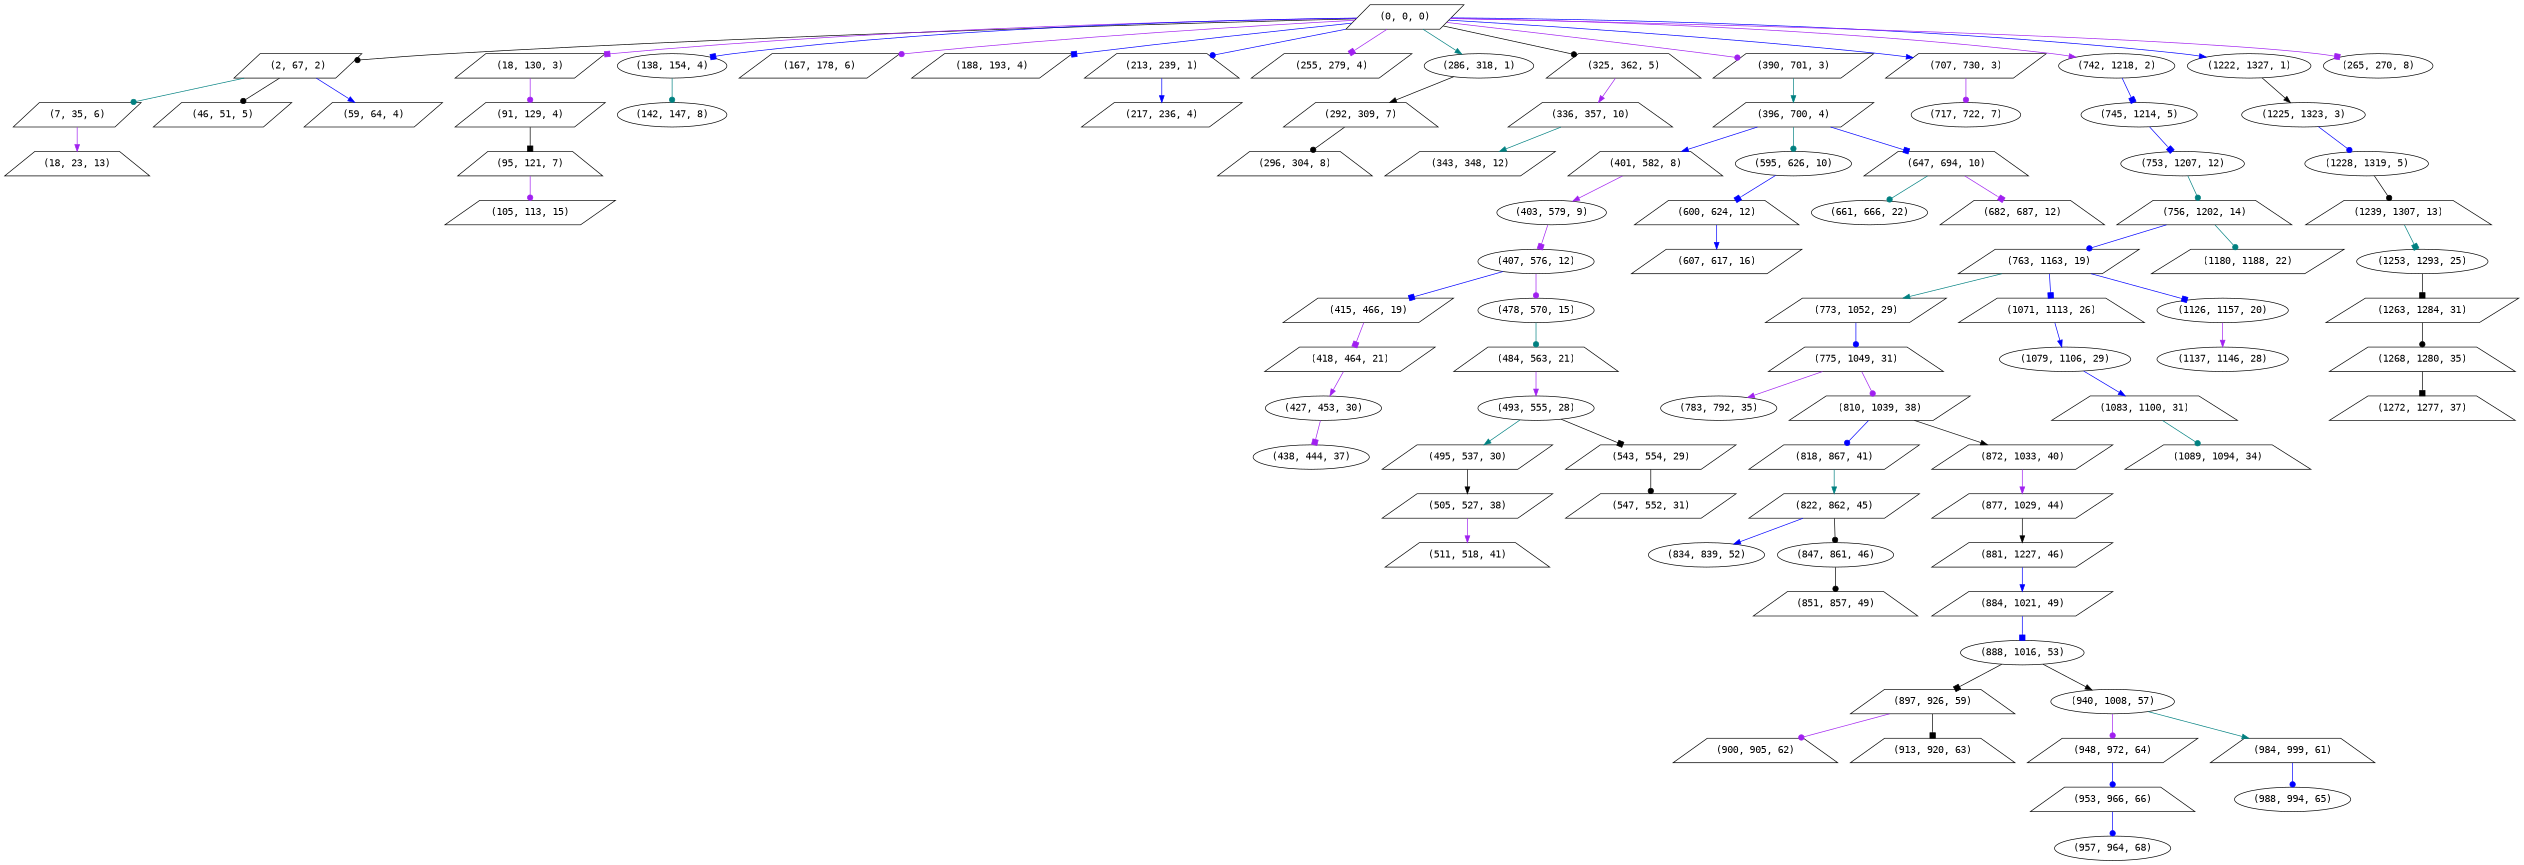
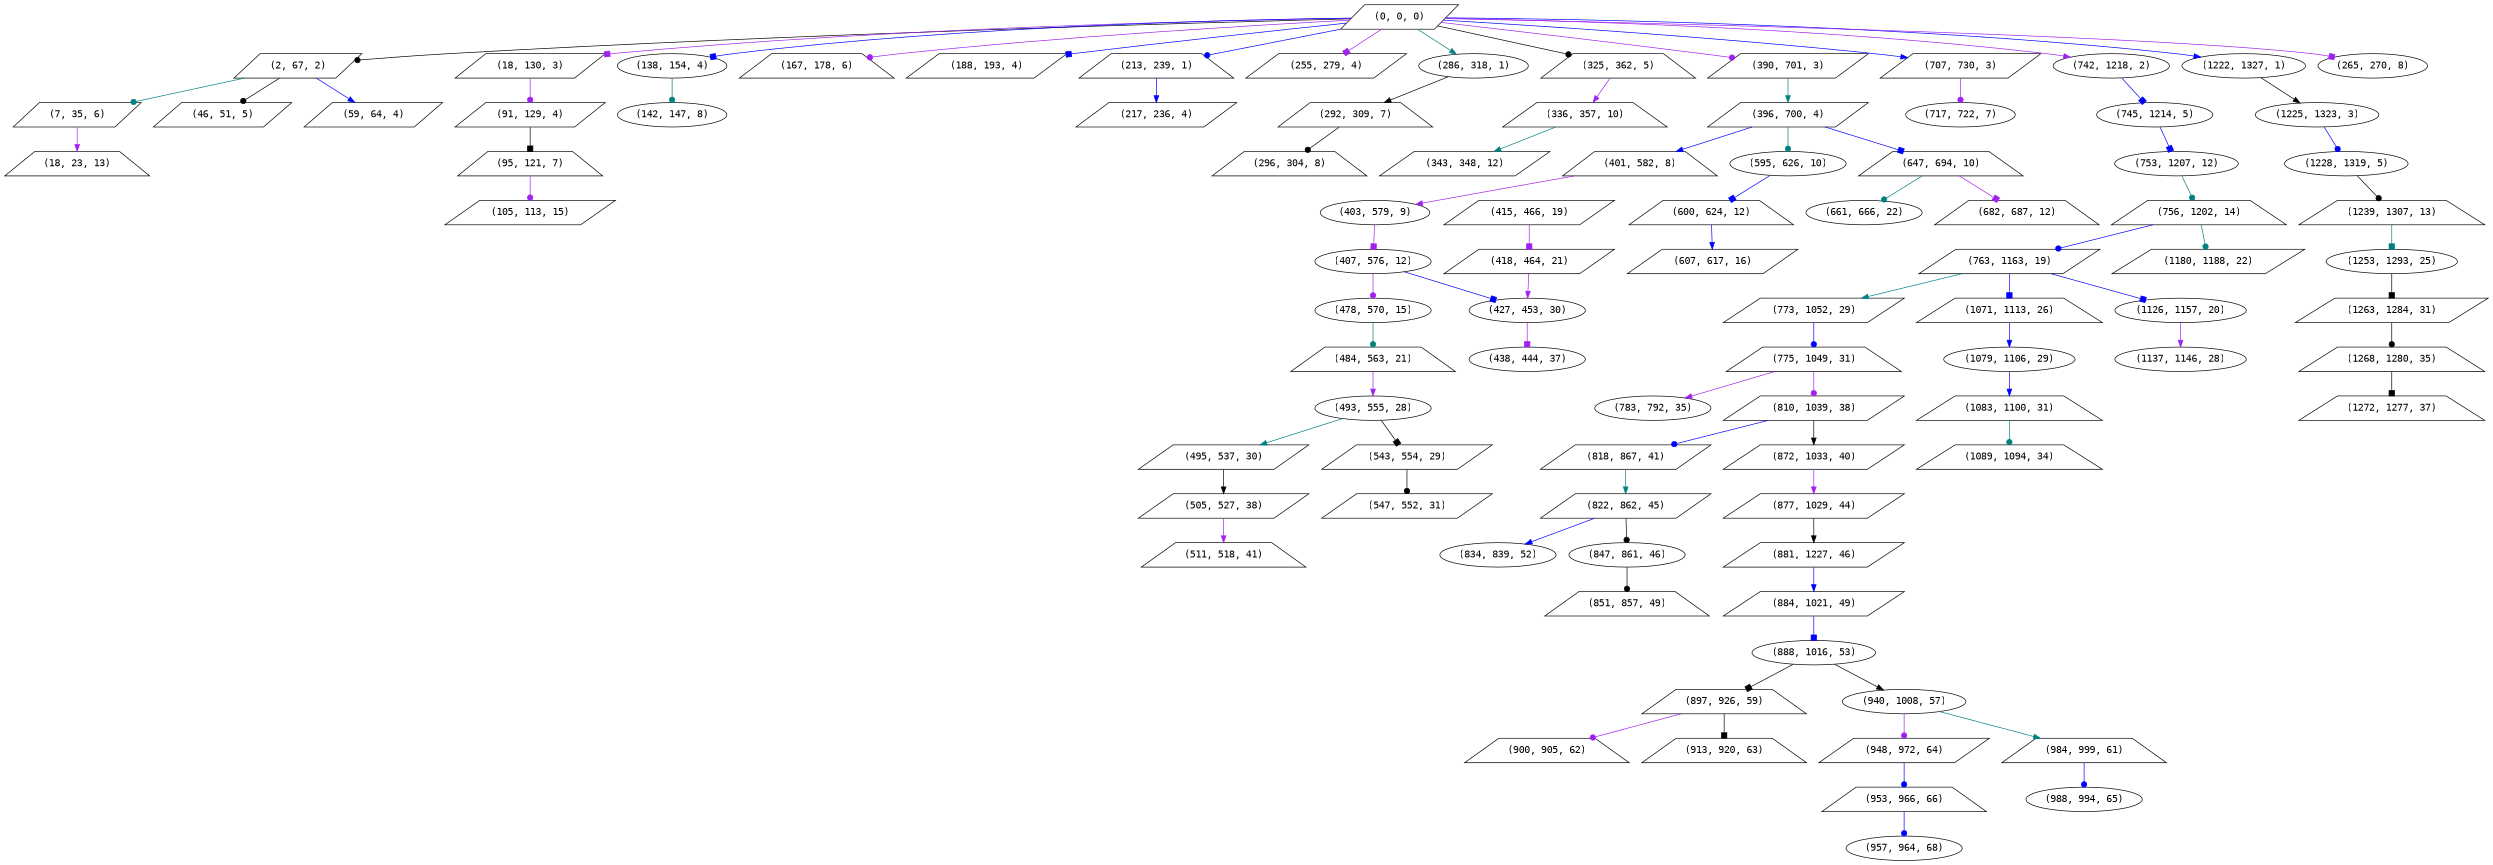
(819, 66) -> (817, 66)
(1459, 284) -> (1447, 285)
